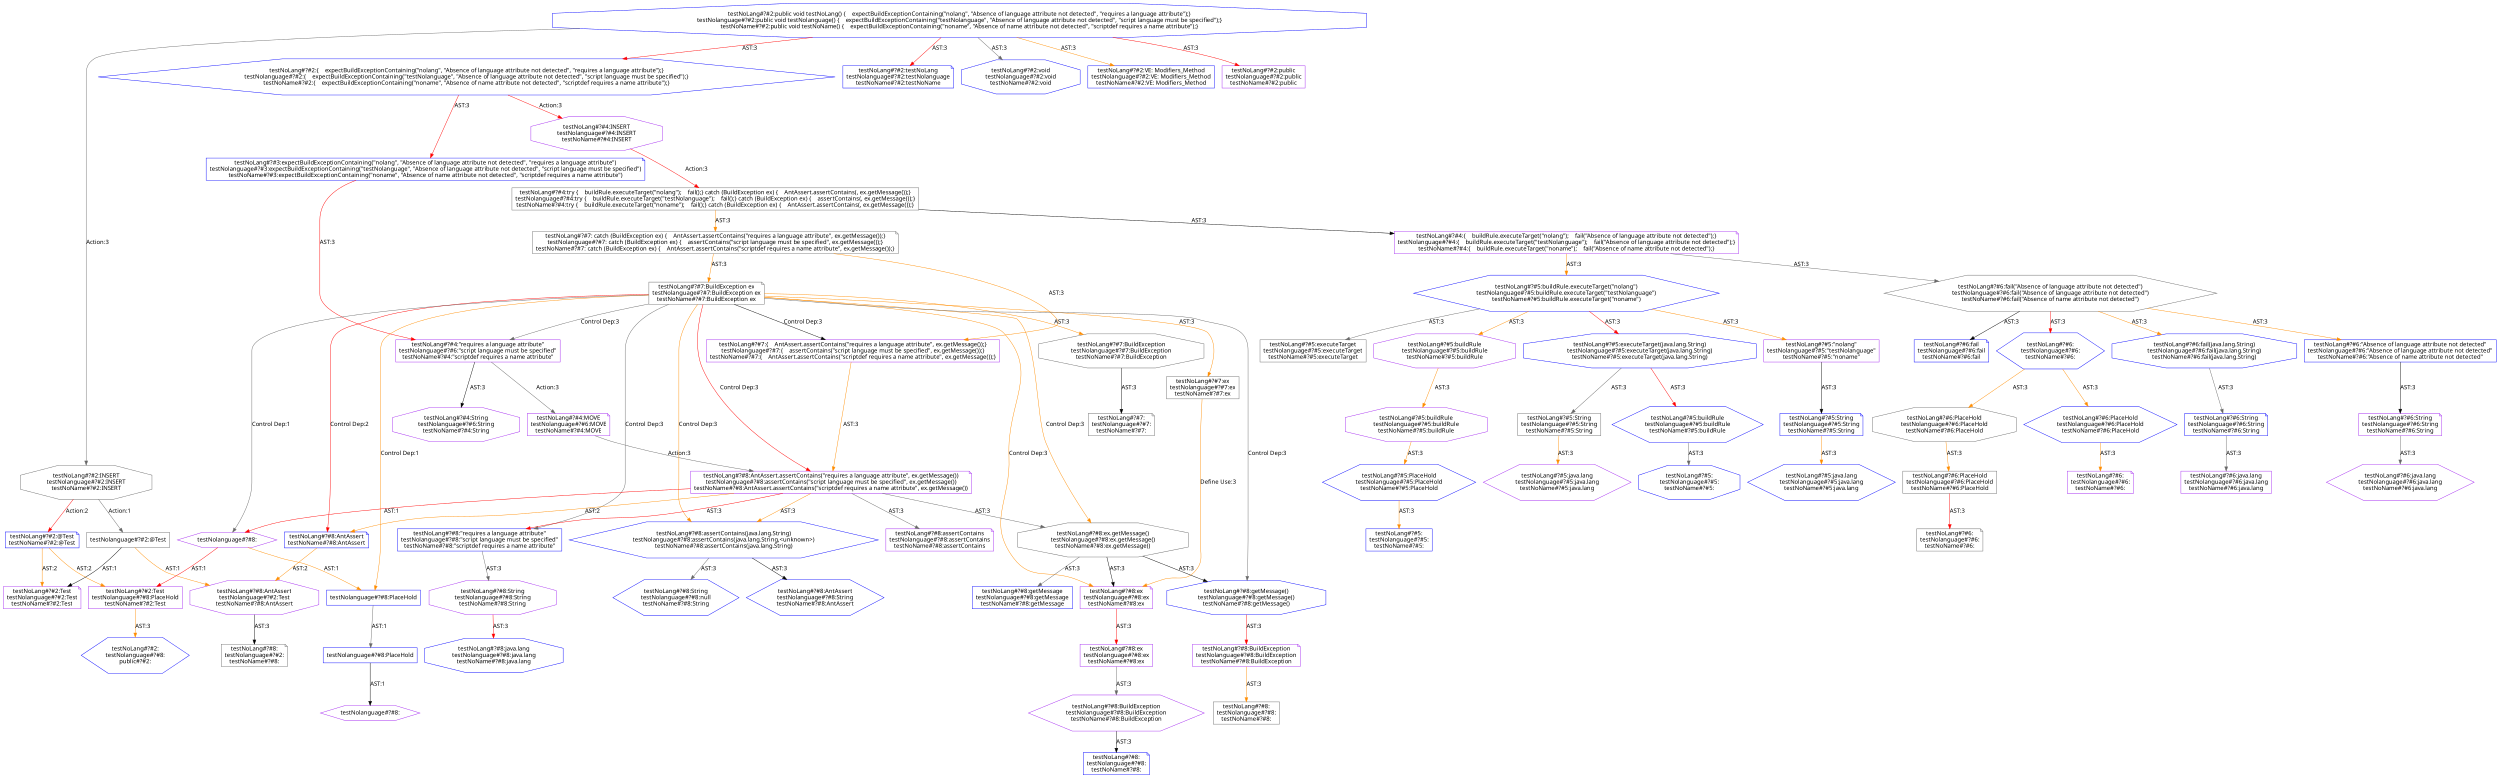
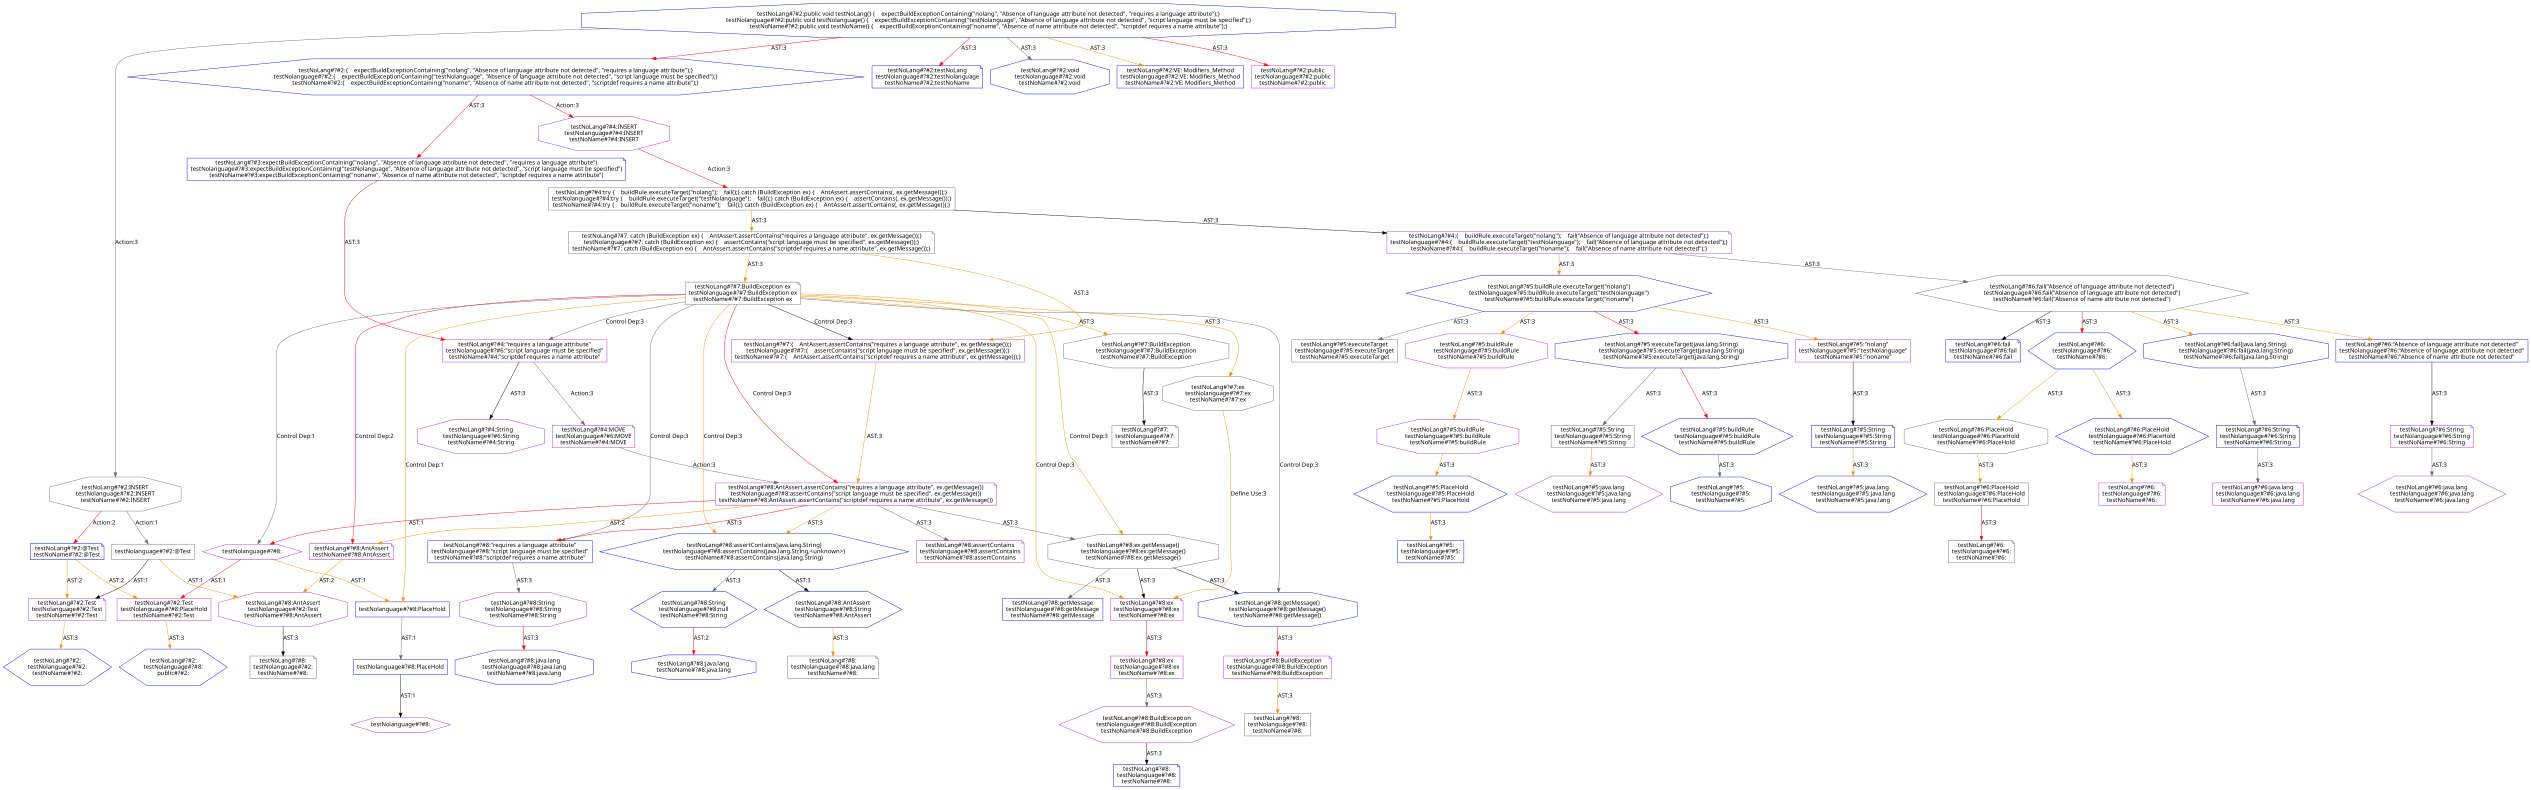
(1203, 388) -> (1218, 394)
(327, 540) -> (351, 552)
none -> (57, 667)
none -> (694, 667)
none -> (833, 667)
